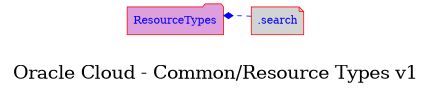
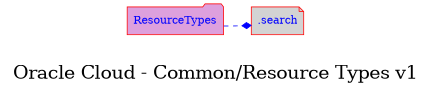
(242, 16) -> (233, 26)
